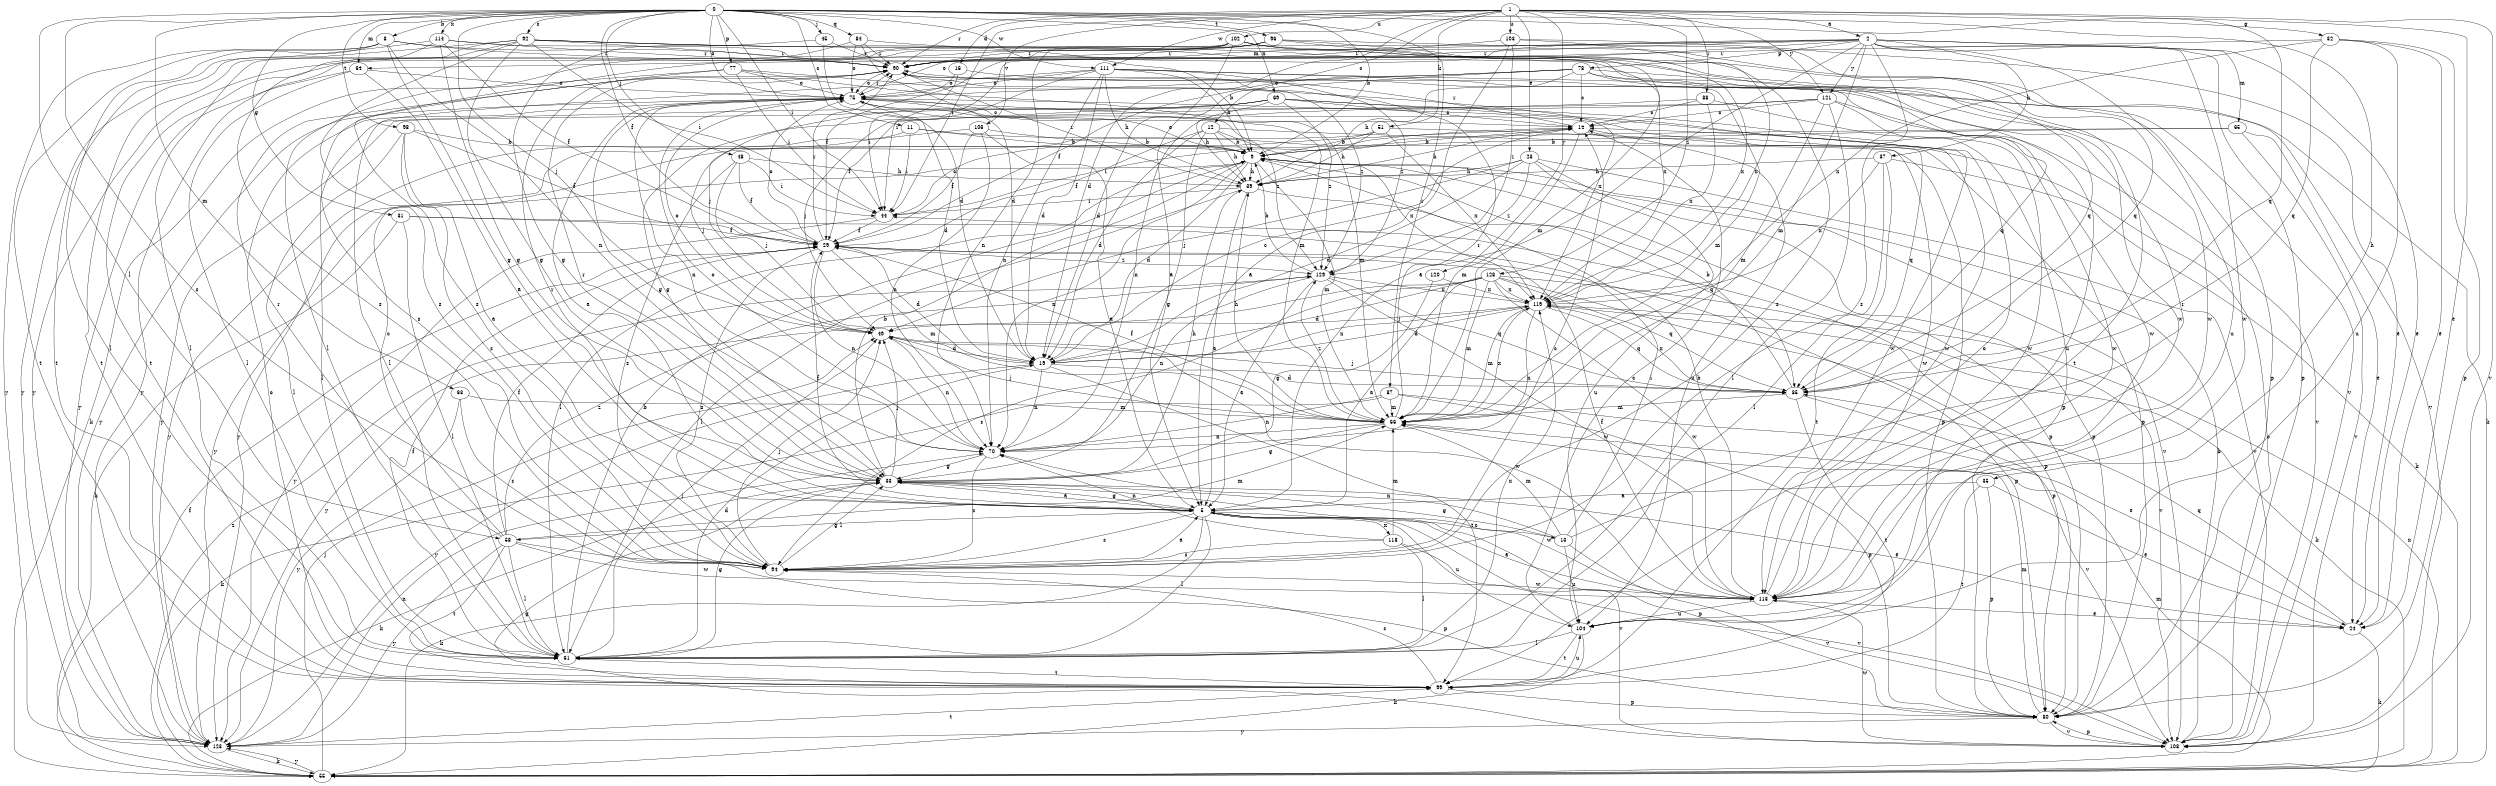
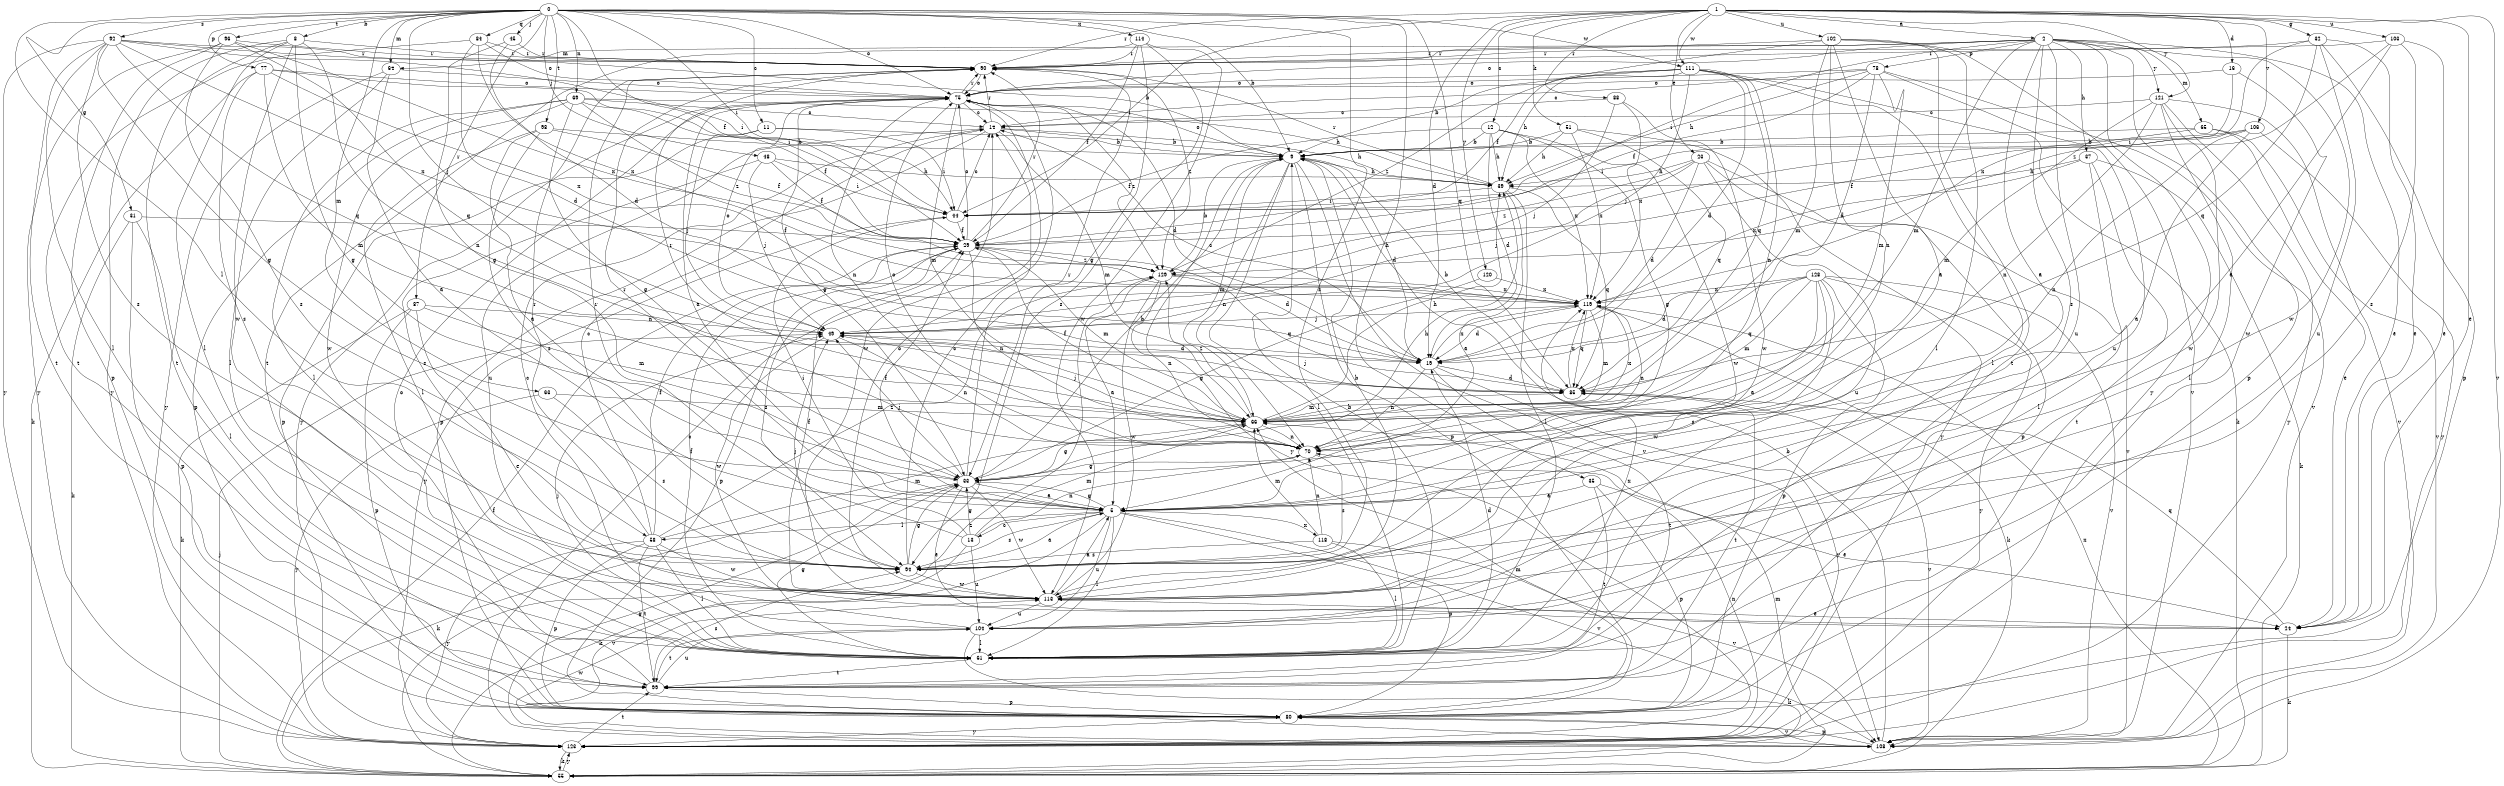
(1687, 111) -> none
(1193, 428) -> (622, 319)
